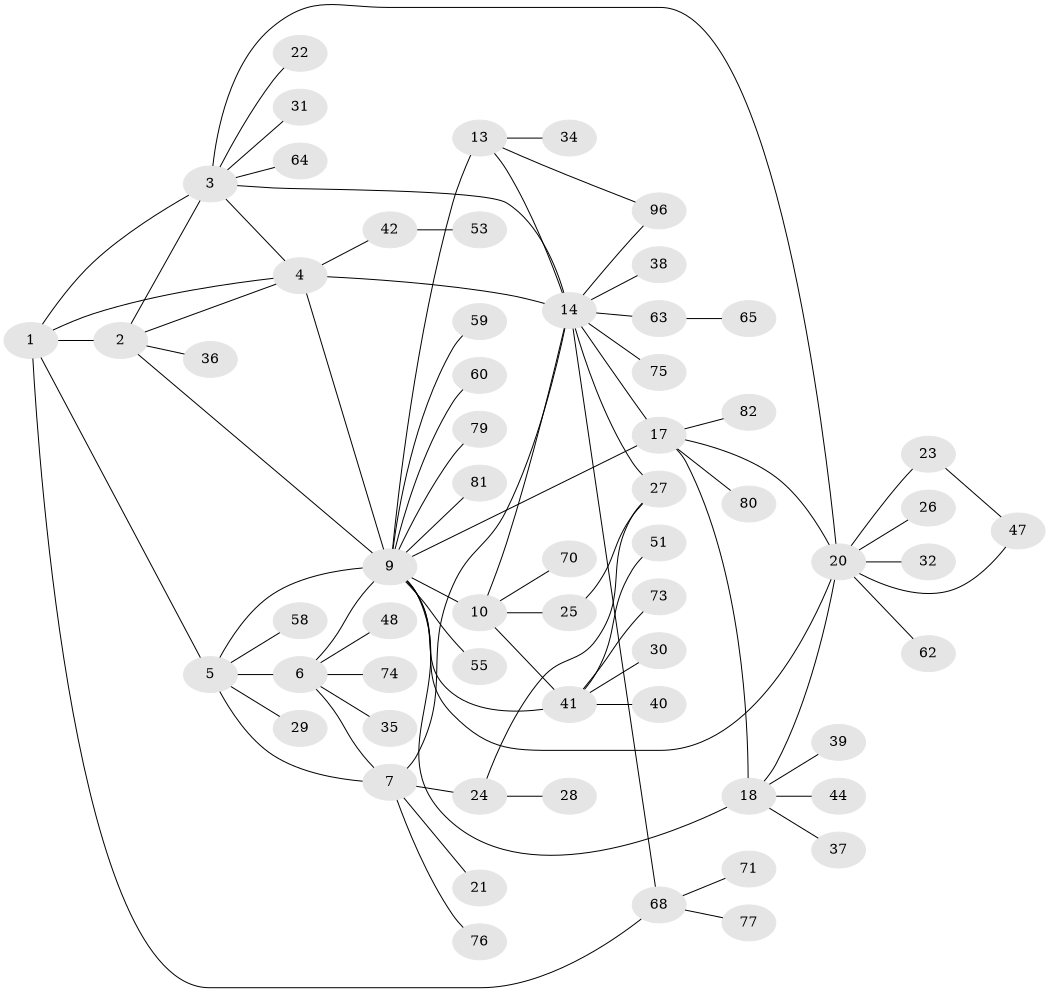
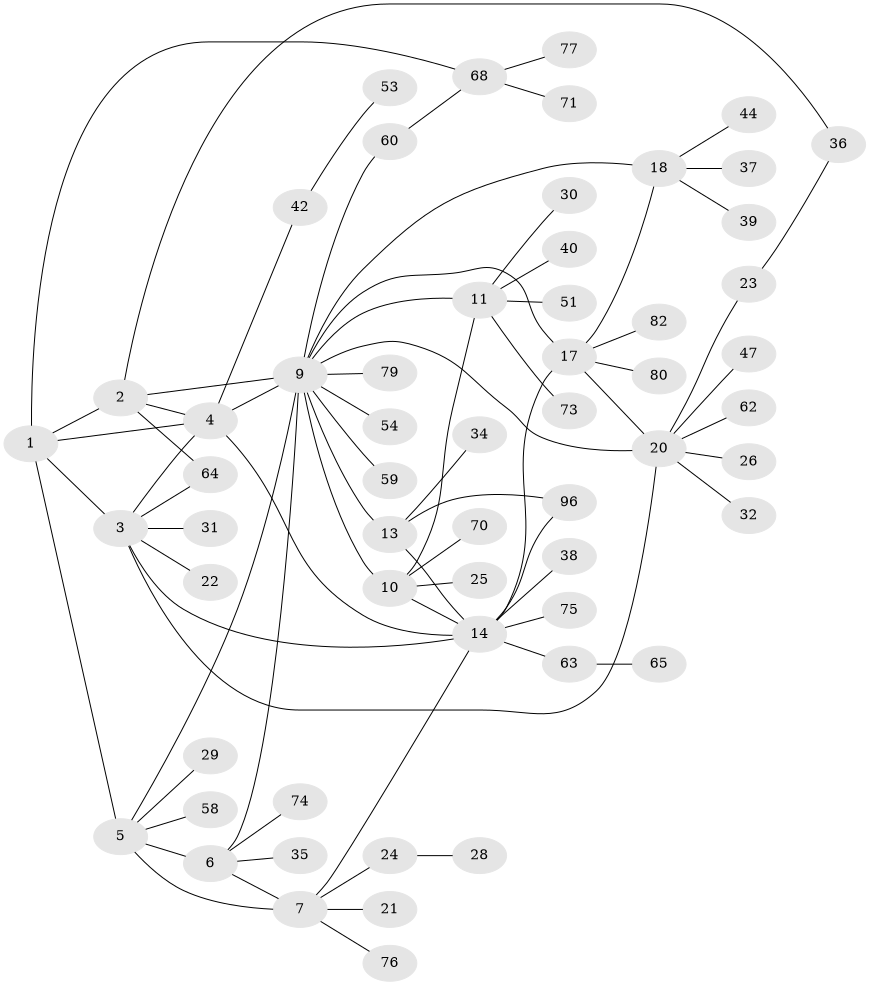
(166, 262) -> (166, 436)
(480, 483) -> none
(659, 489) -> none
(973, 493) -> (797, 216)
(610, 580) -> (435, 109)
(390, 621) -> none
(480, 667) -> (390, 427)
(809, 684) -> none
(569, 704) -> (480, 300)
